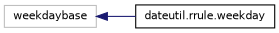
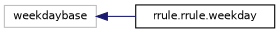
(205, 16) -> (205, 16)
